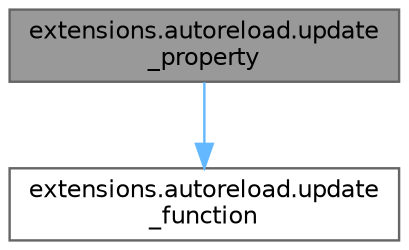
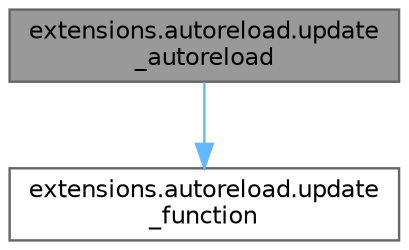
(204, 46) -> (204, 46)
